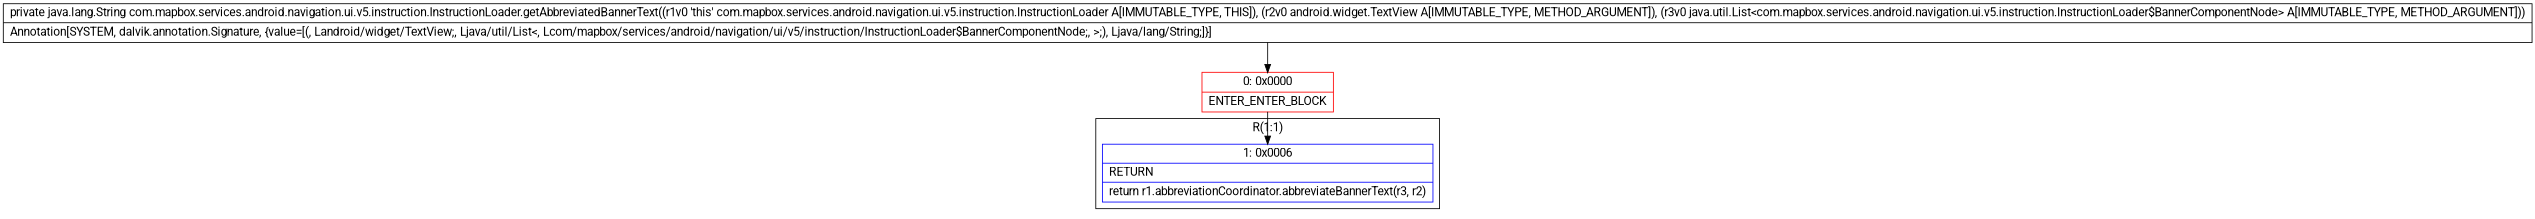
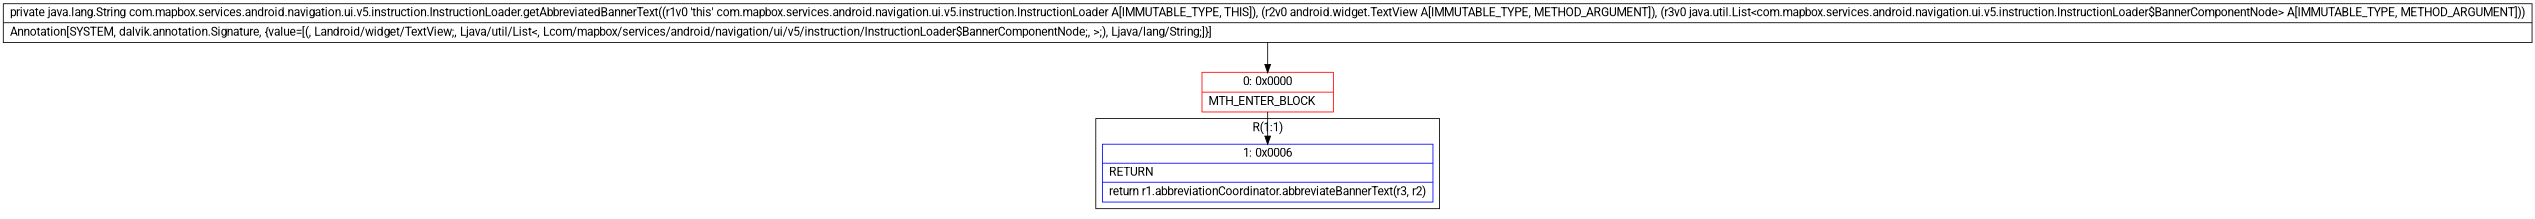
(1268, 102) -> (1262, 102)
